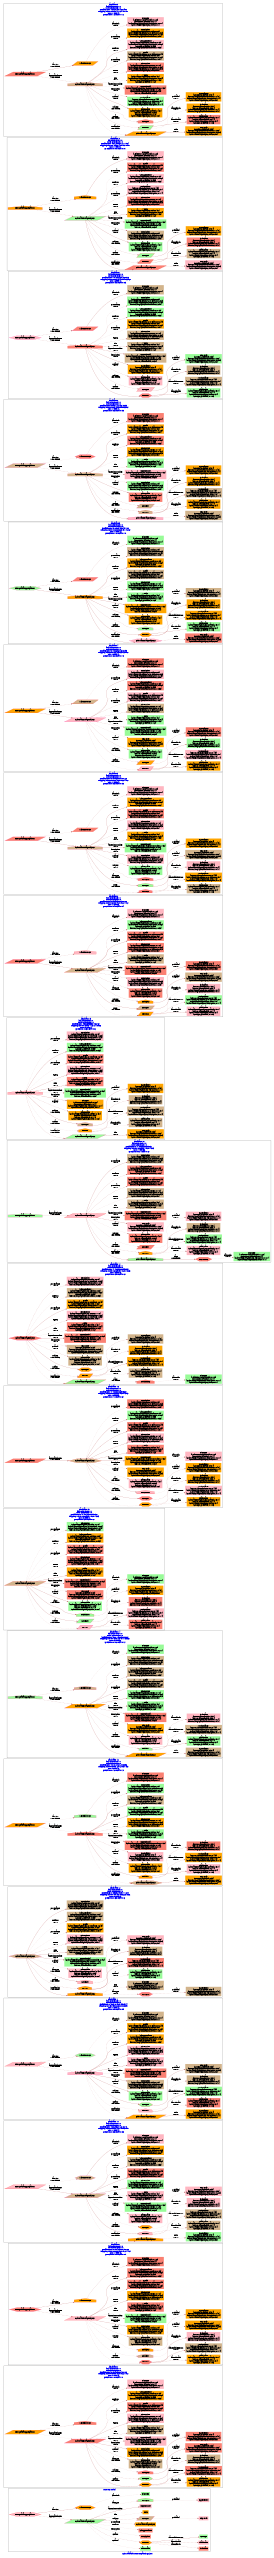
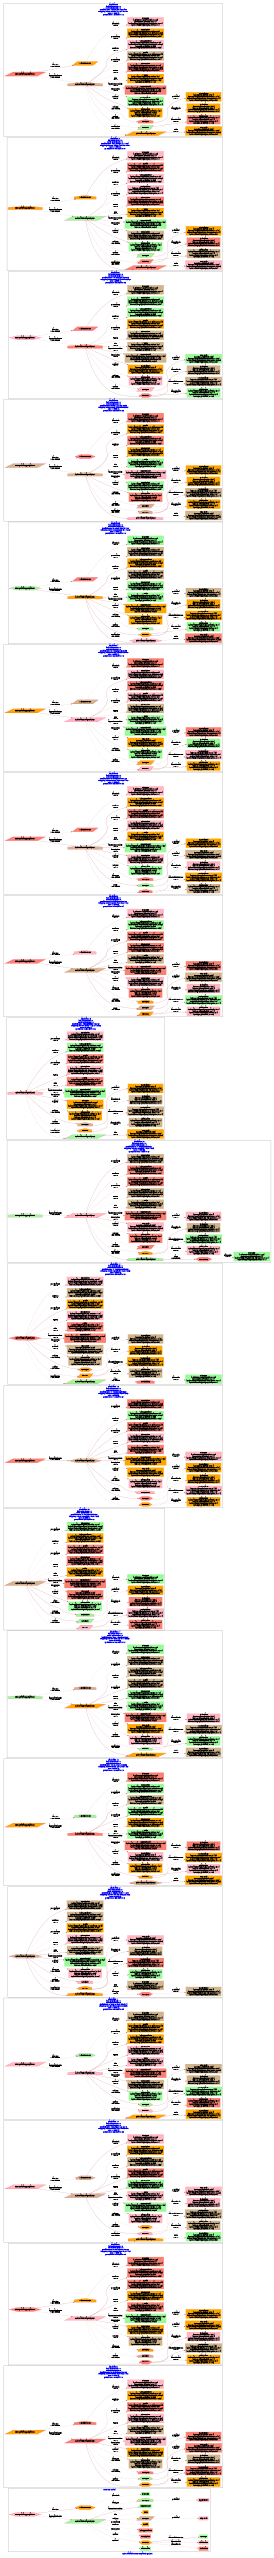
(146, 2506) -> (146, 2506)
(146, 2524) -> (146, 2524)
